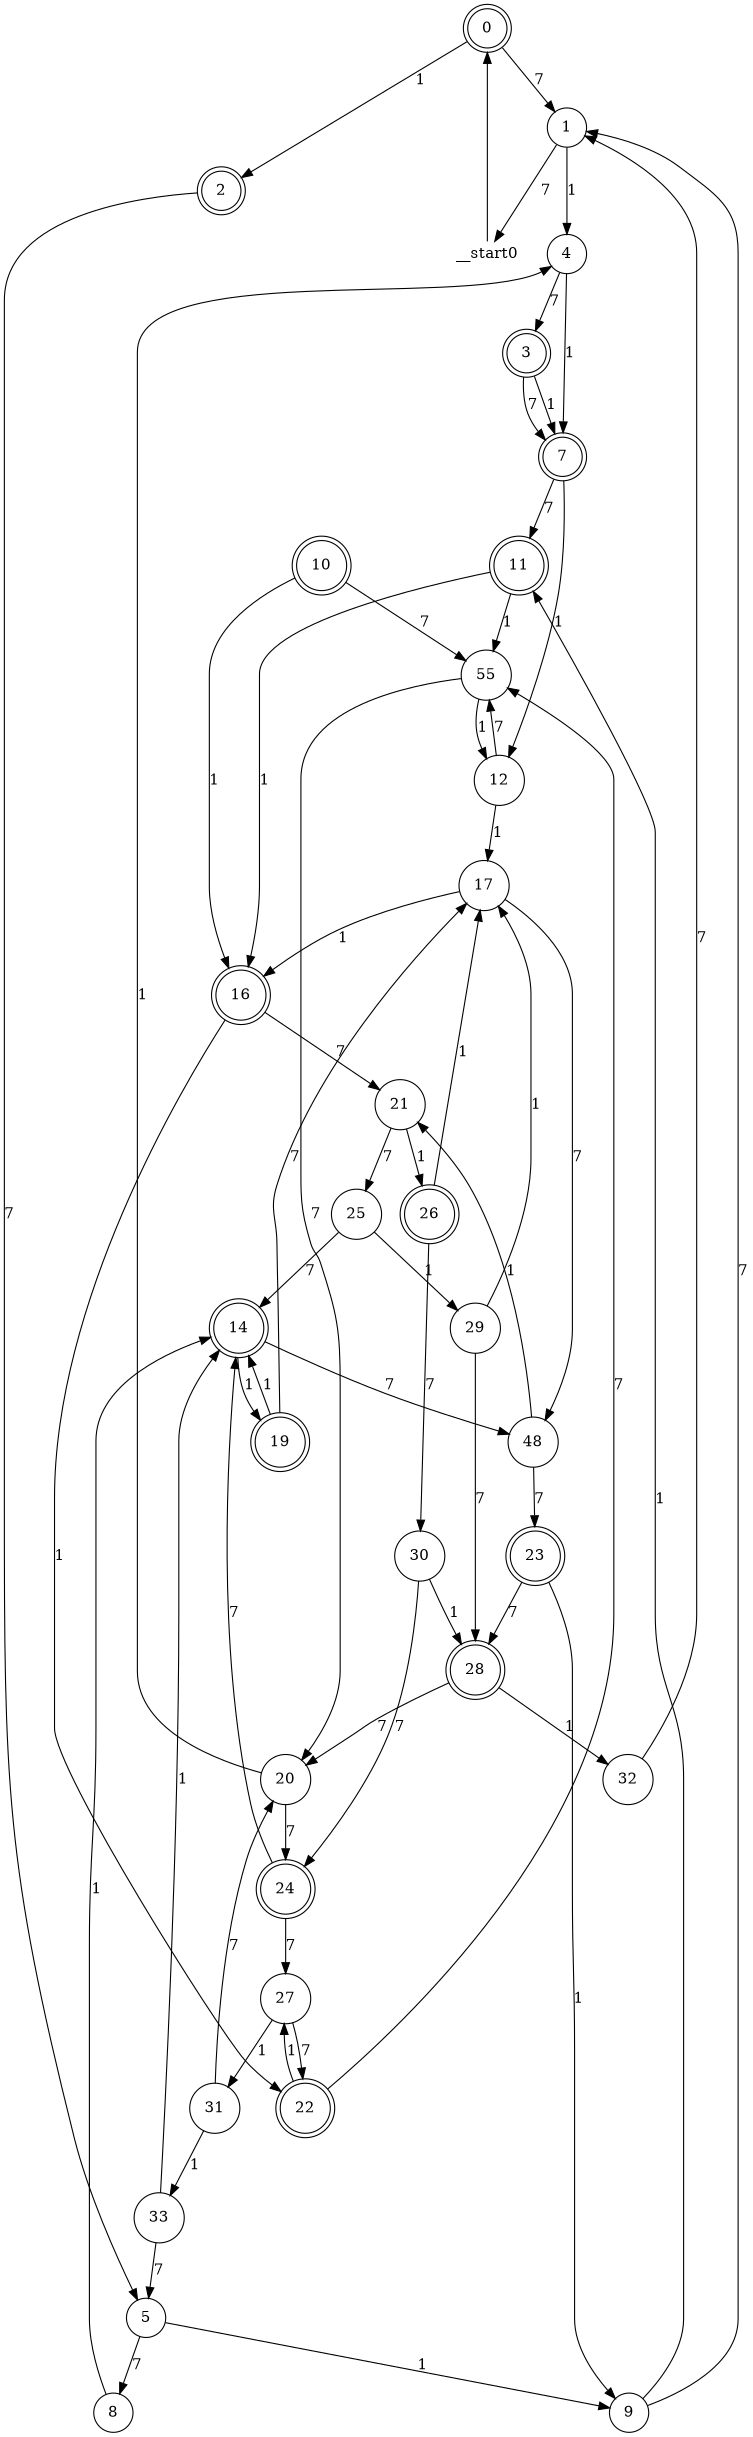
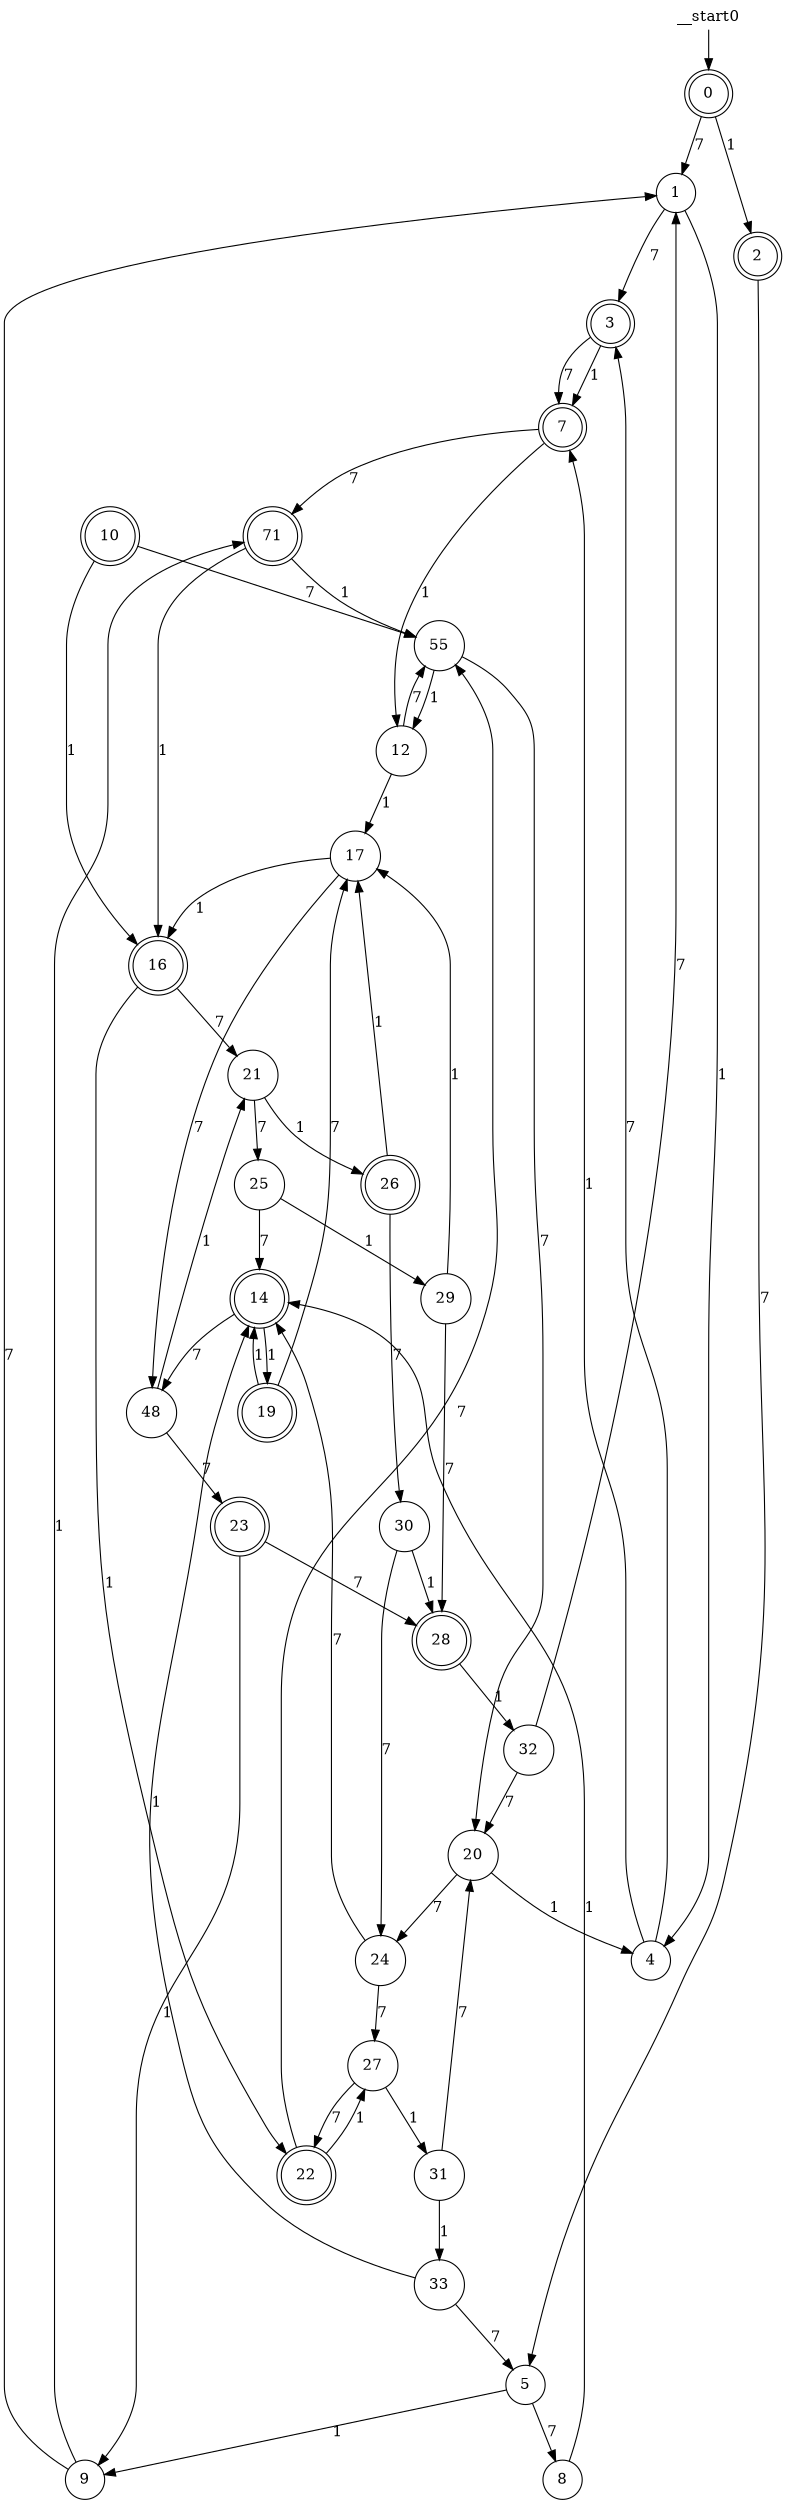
(529, 188) -> (641, 249)
(519, 566) -> (273, 536)
(380, 1717) -> (504, 1798)
(286, 1889) -> (381, 1960)
